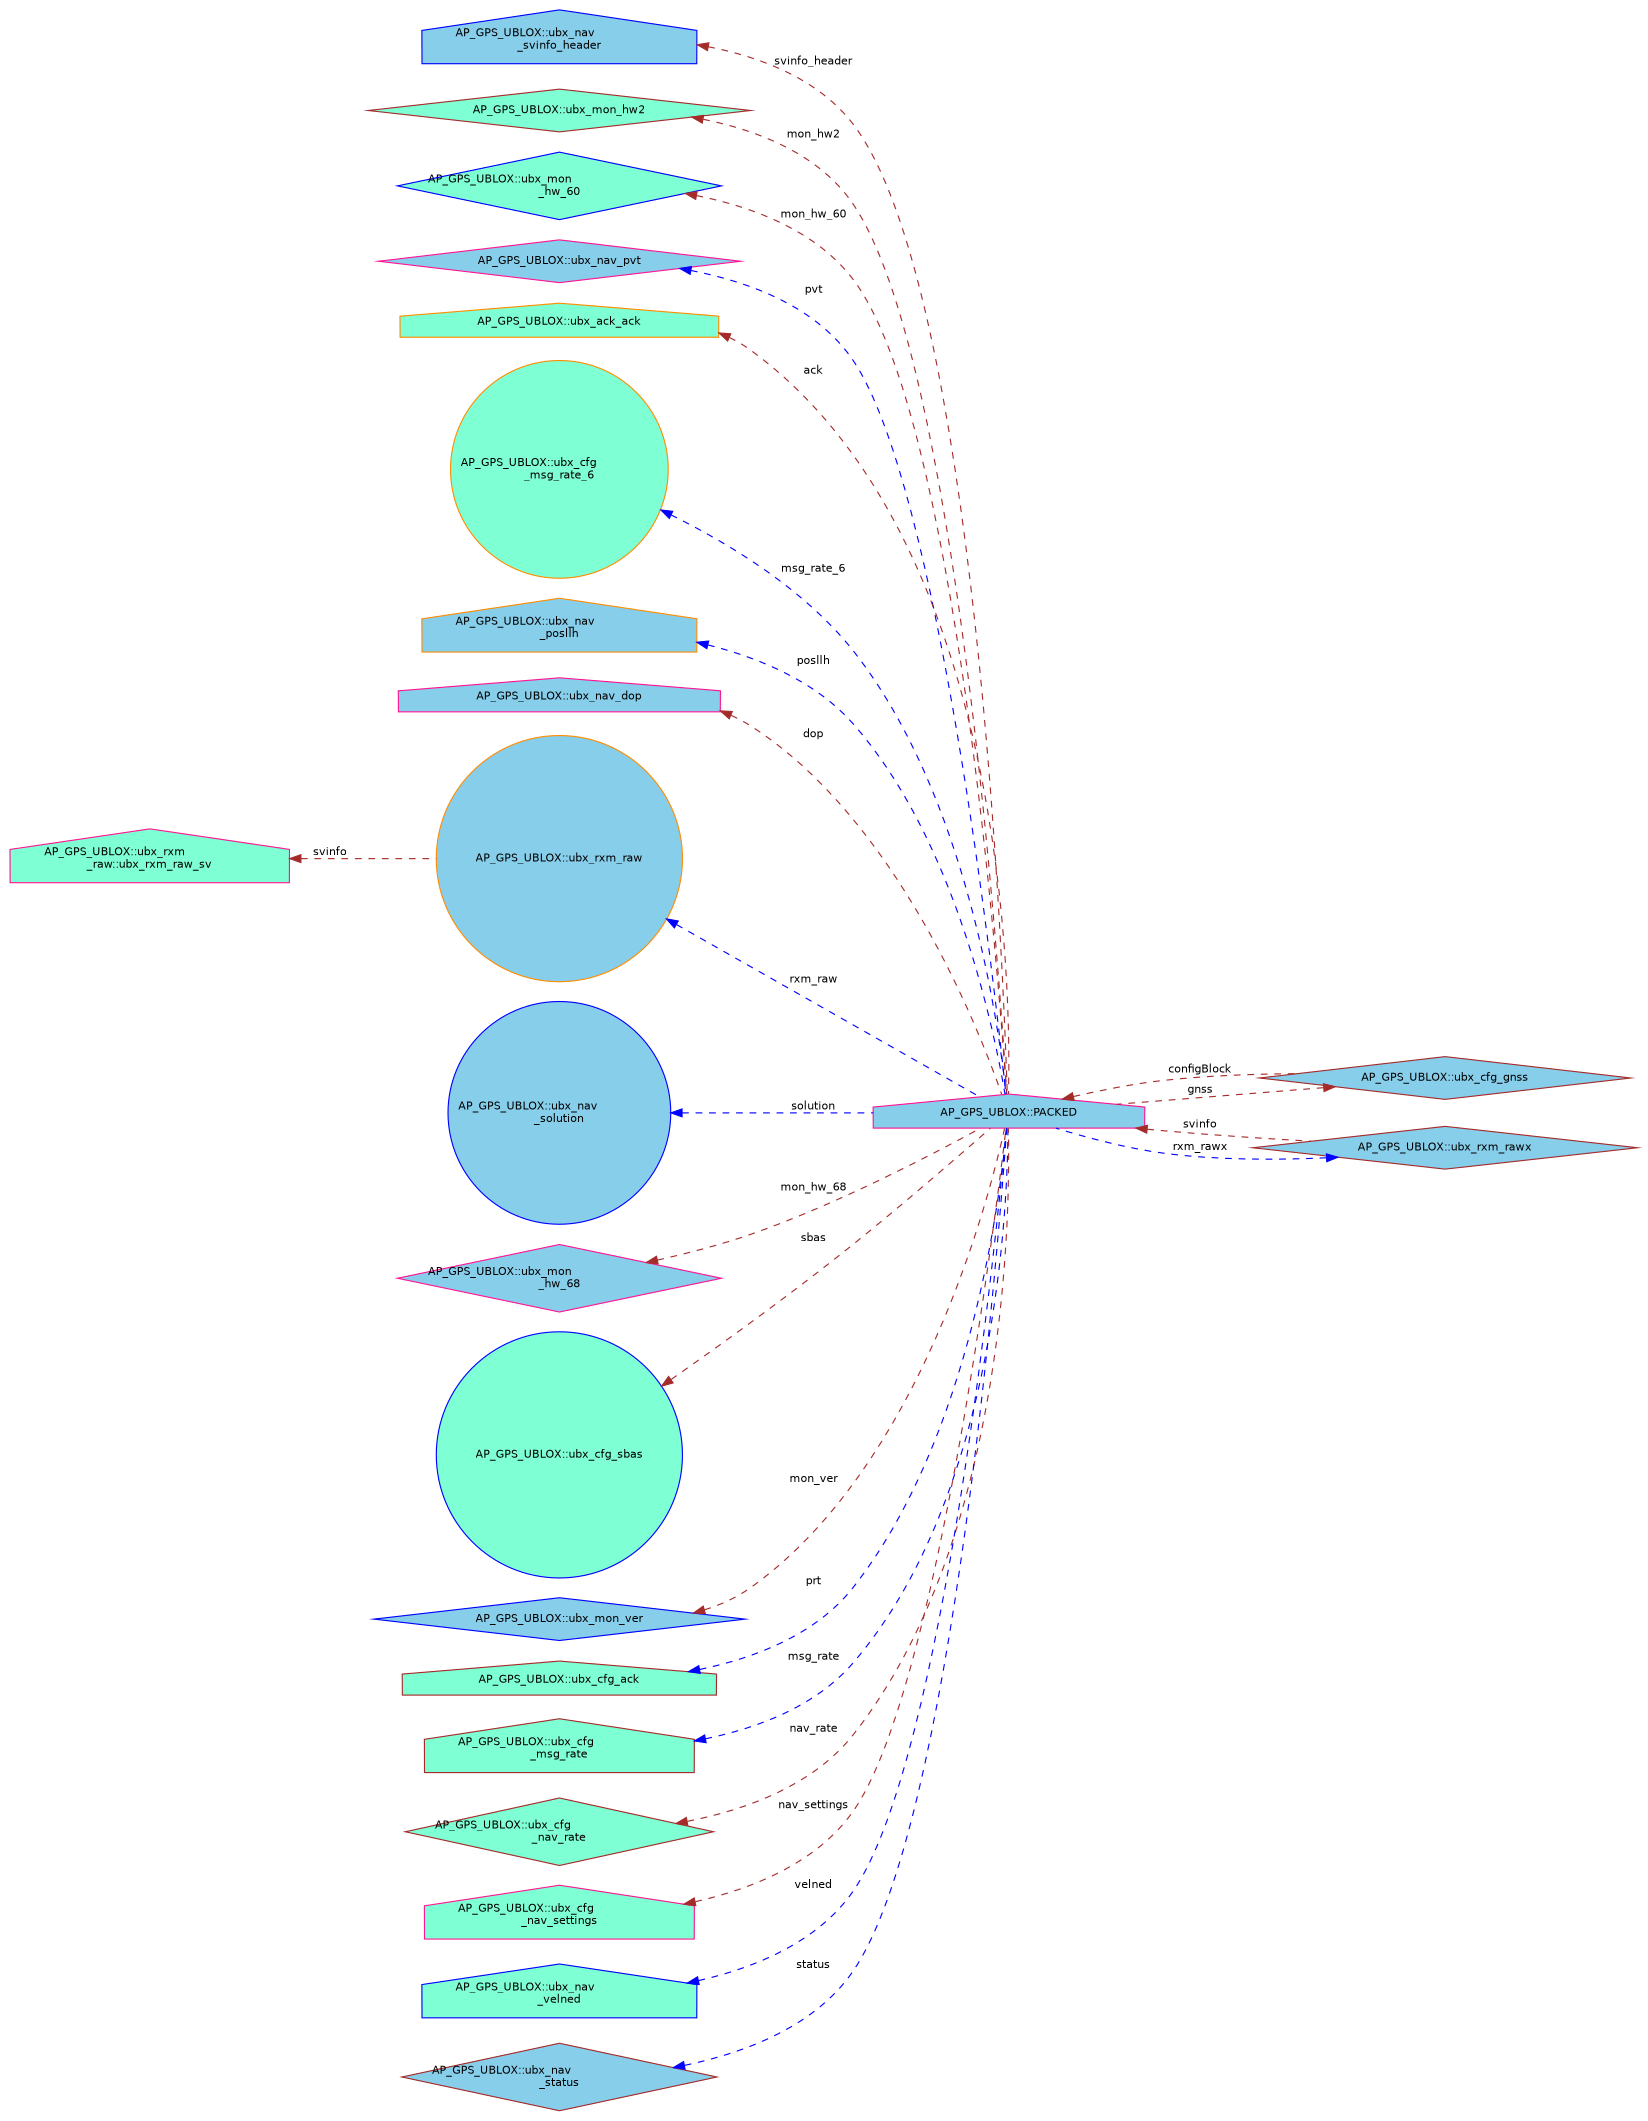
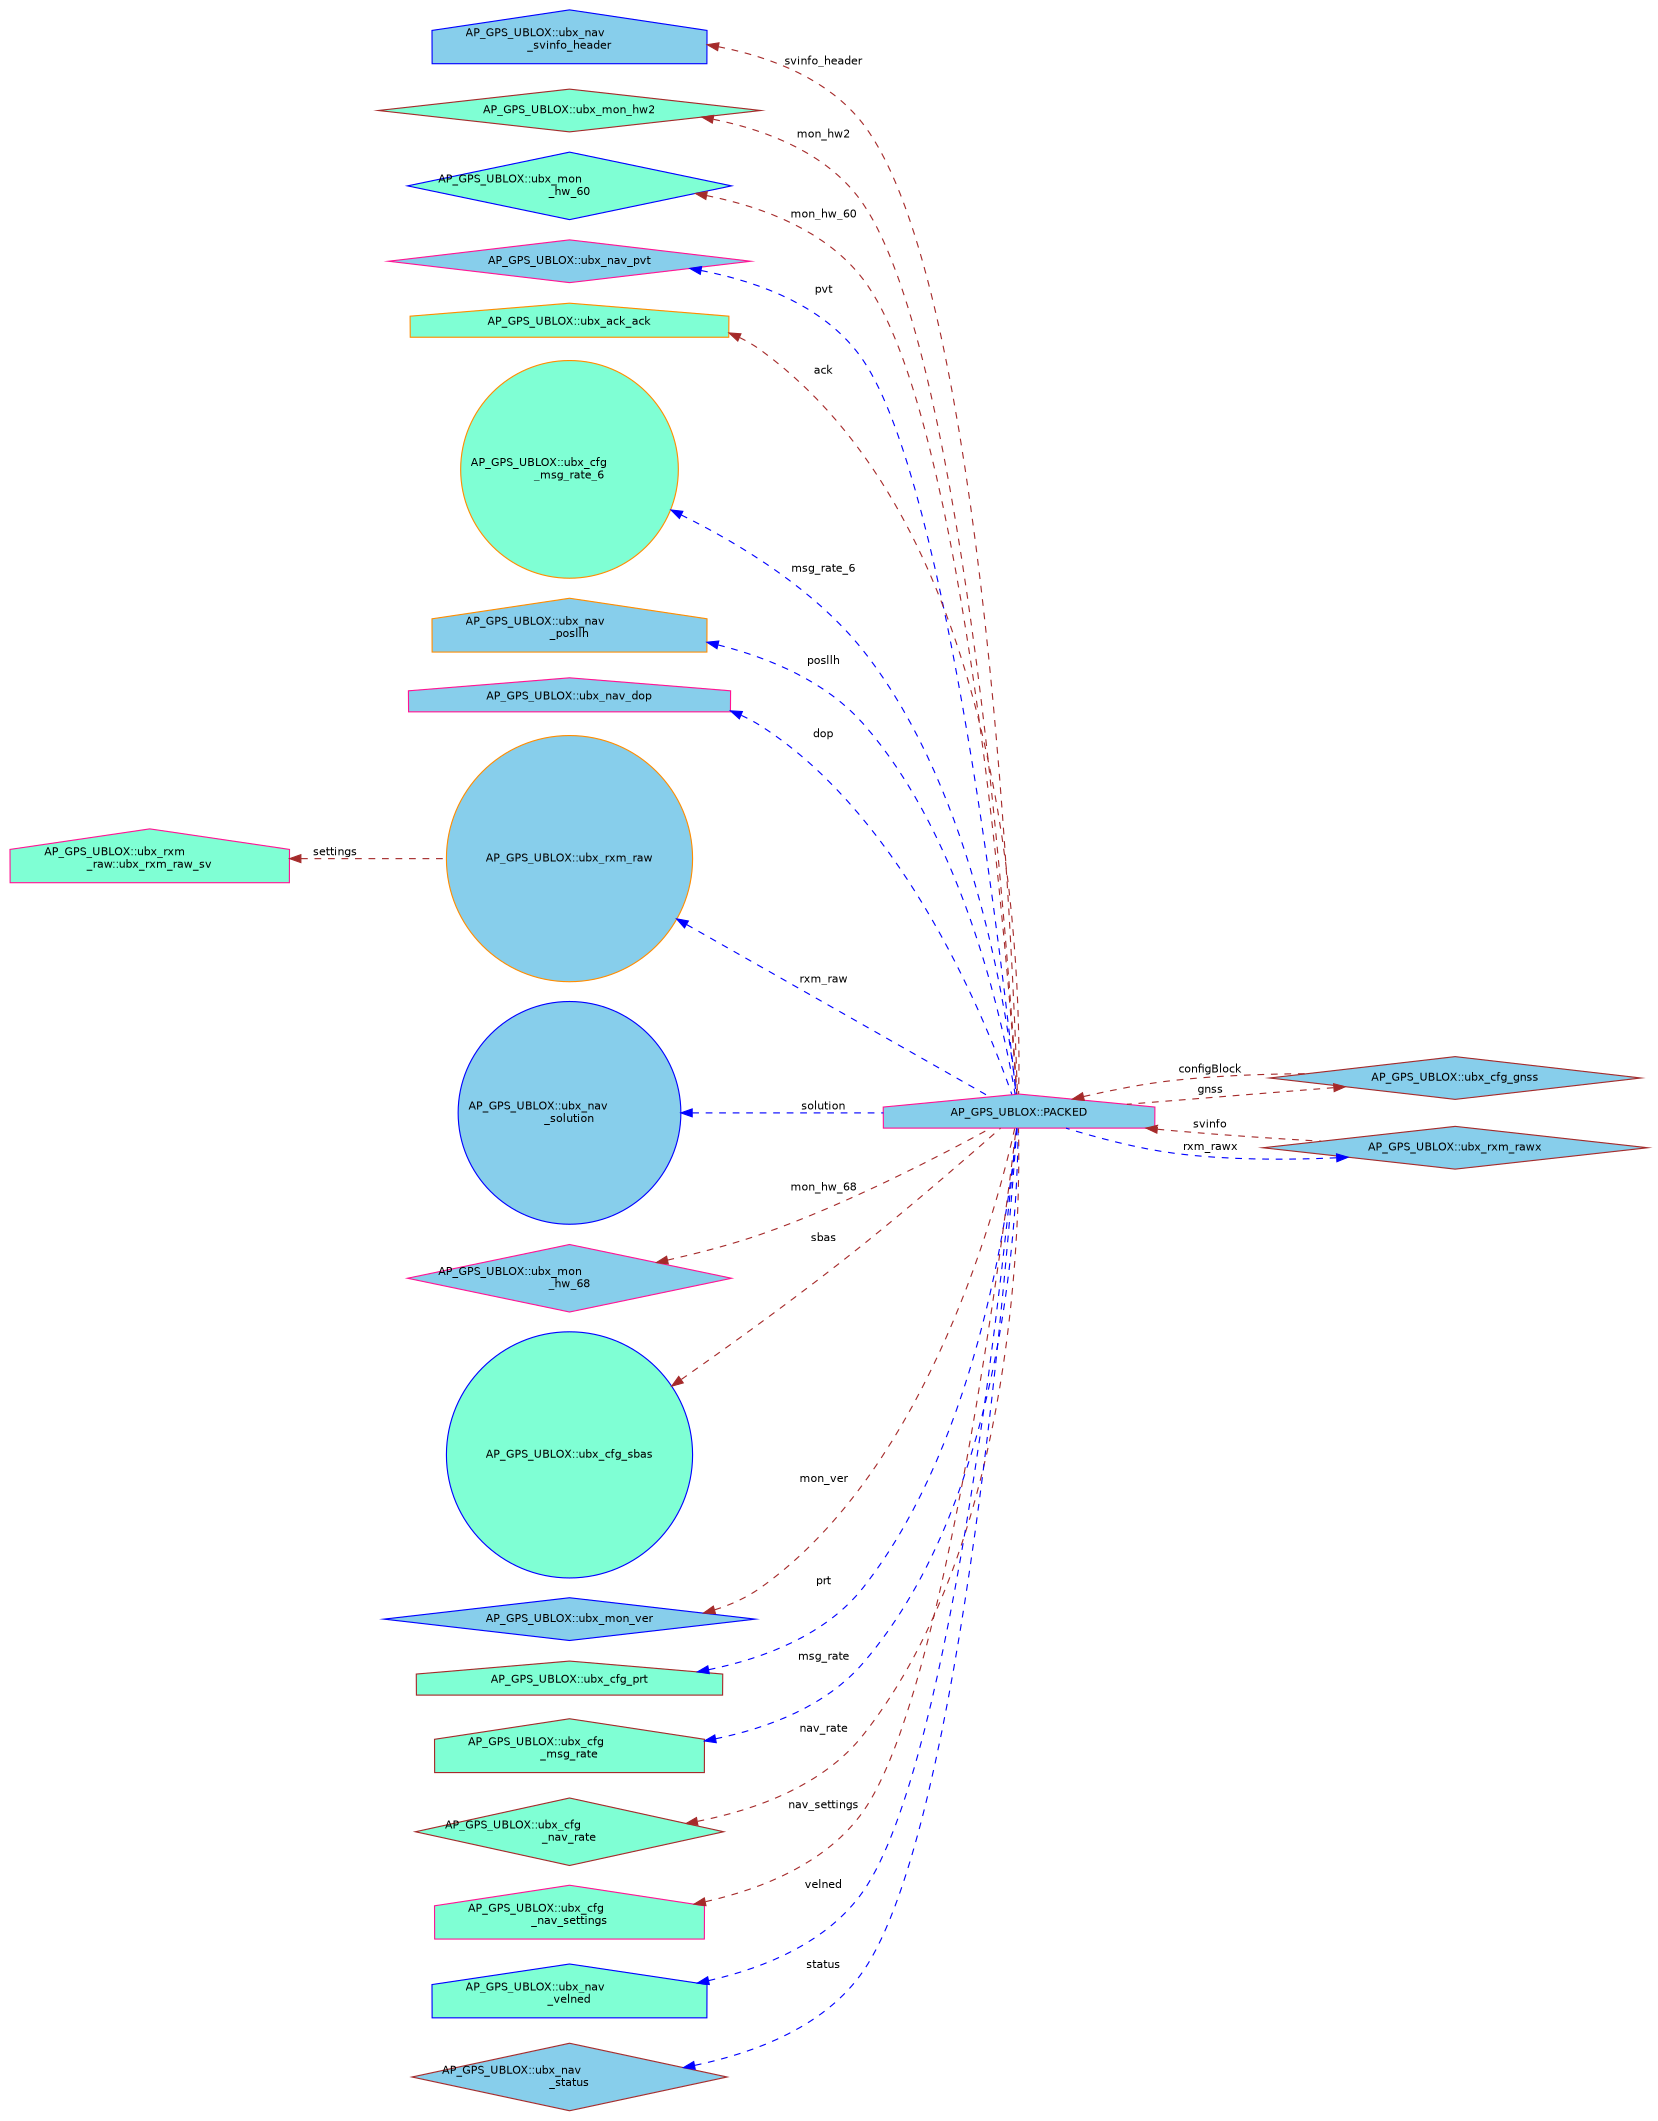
(329, 852) -> (334, 852)
(898, 881) -> (908, 881)
(559, 1680) -> (570, 1680)
